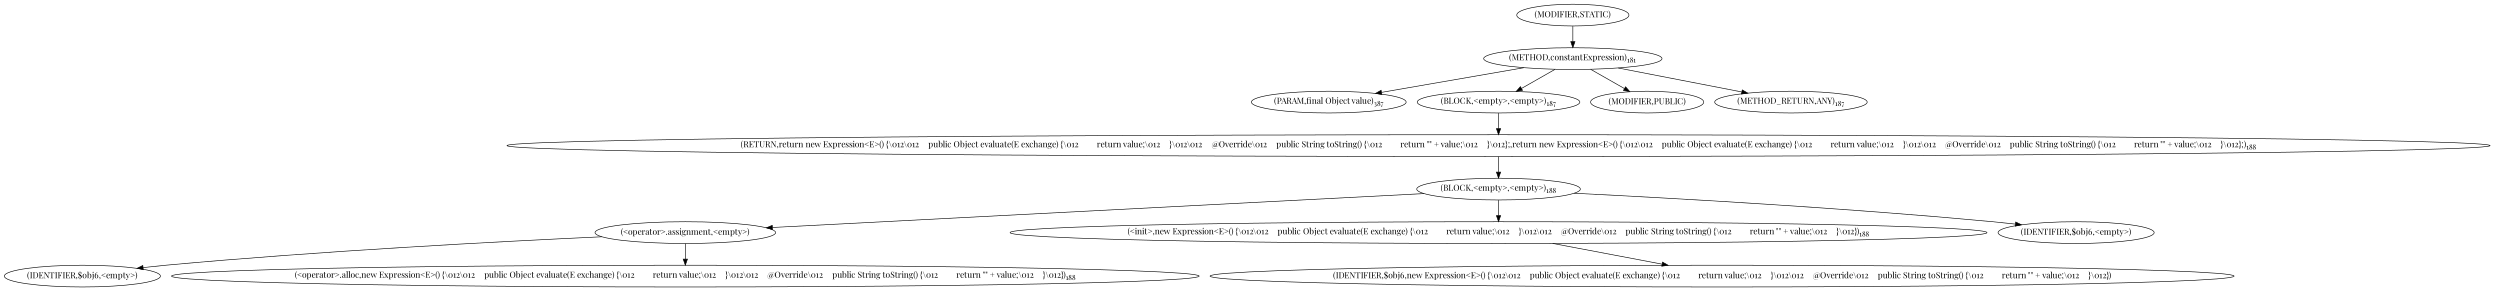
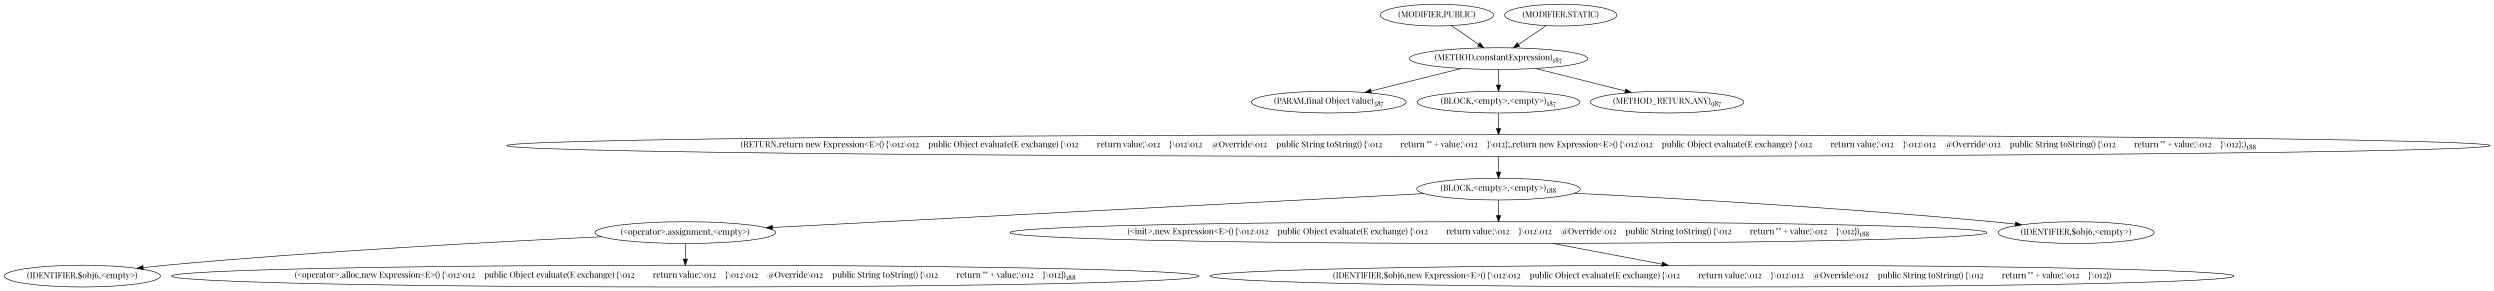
(1632, 58) -> (1557, 58)
(1607, 79) -> (1465, 35)
(1840, 101) -> (1716, 101)
